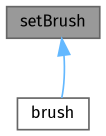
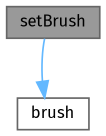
(64, 77) -> (42, 60)
